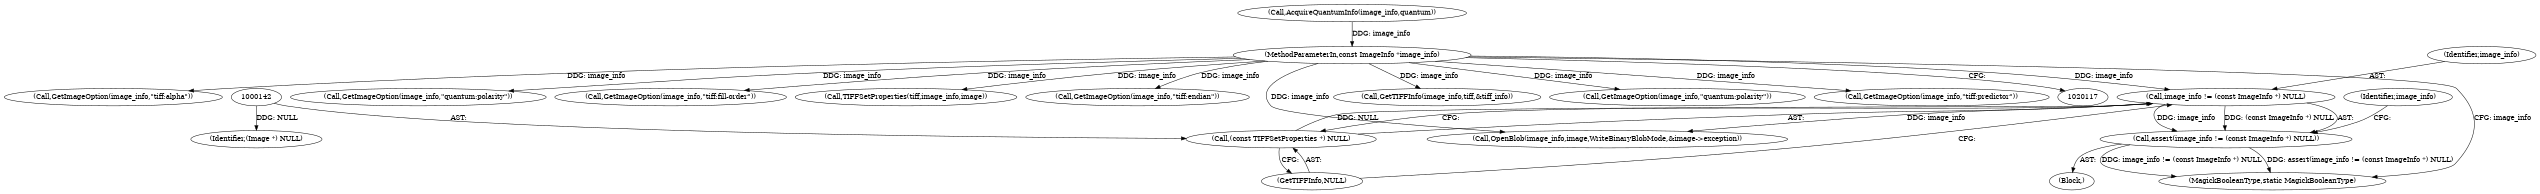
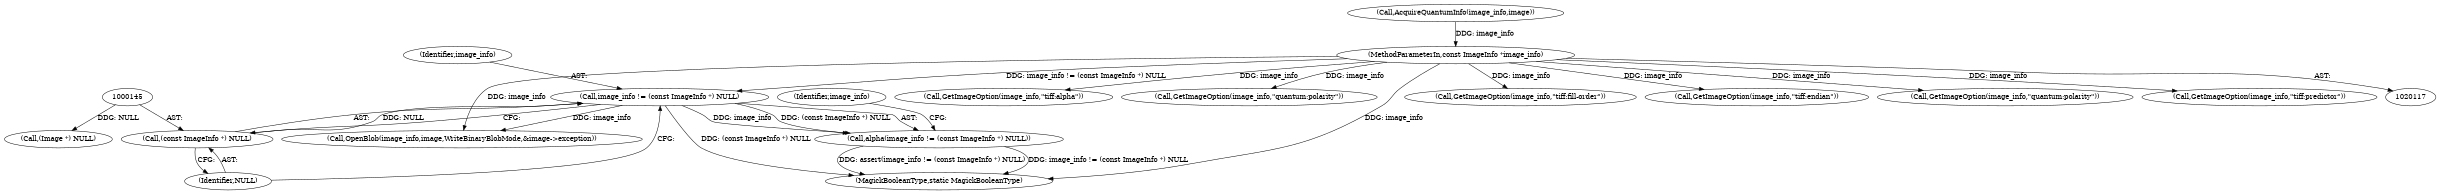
(1352, 13) -> (1456, 13)
(1978, 76) -> (2324, 76)
(2104, 76) -> (1086, 76)
(256, 97) -> (127, 97)
(906, 97) -> none
(1437, 97) -> none
(2502, 118) -> (1394, 118)
(256, 139) -> (58, 139)
(1281, 139) -> (197, 139)
(2226, 139) -> (939, 139)
none -> (747, 162)
(1312, 181) -> (228, 181)
(2072, 181) -> none
